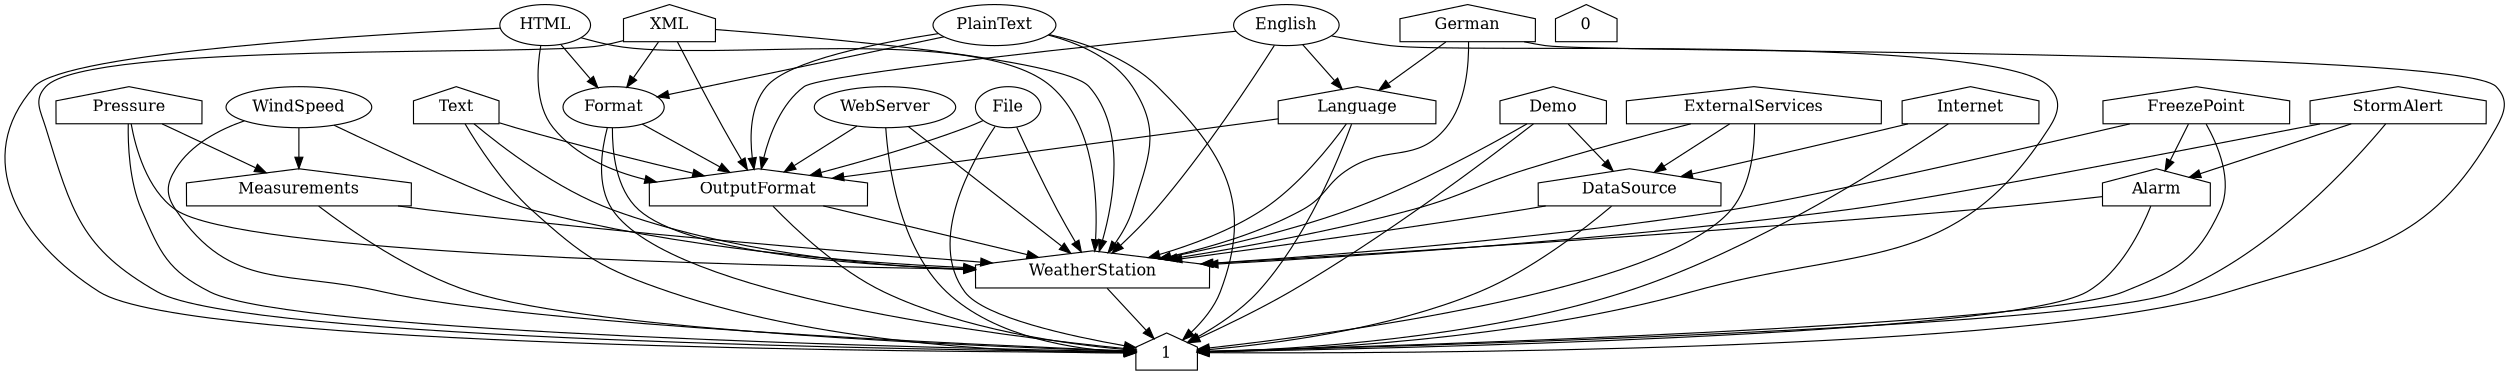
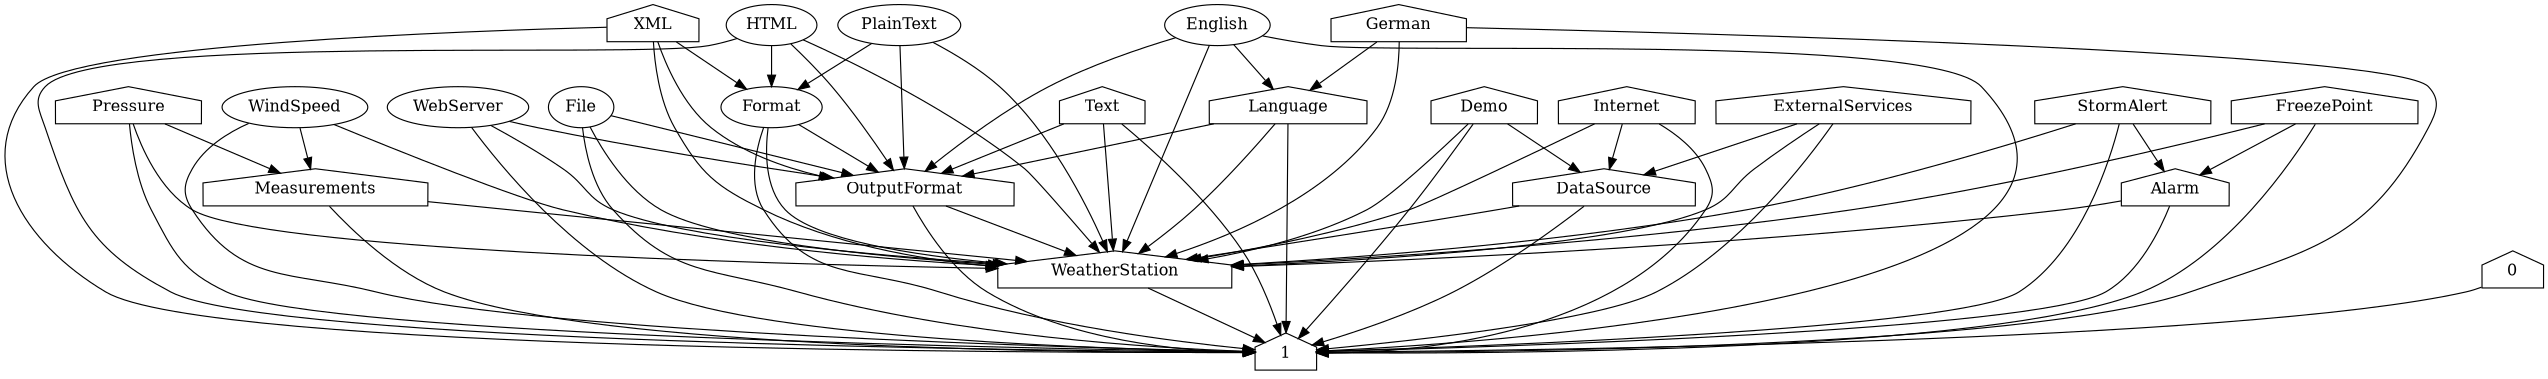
(1215, 156) -> (1964, 337)
none -> (1395, 214)
